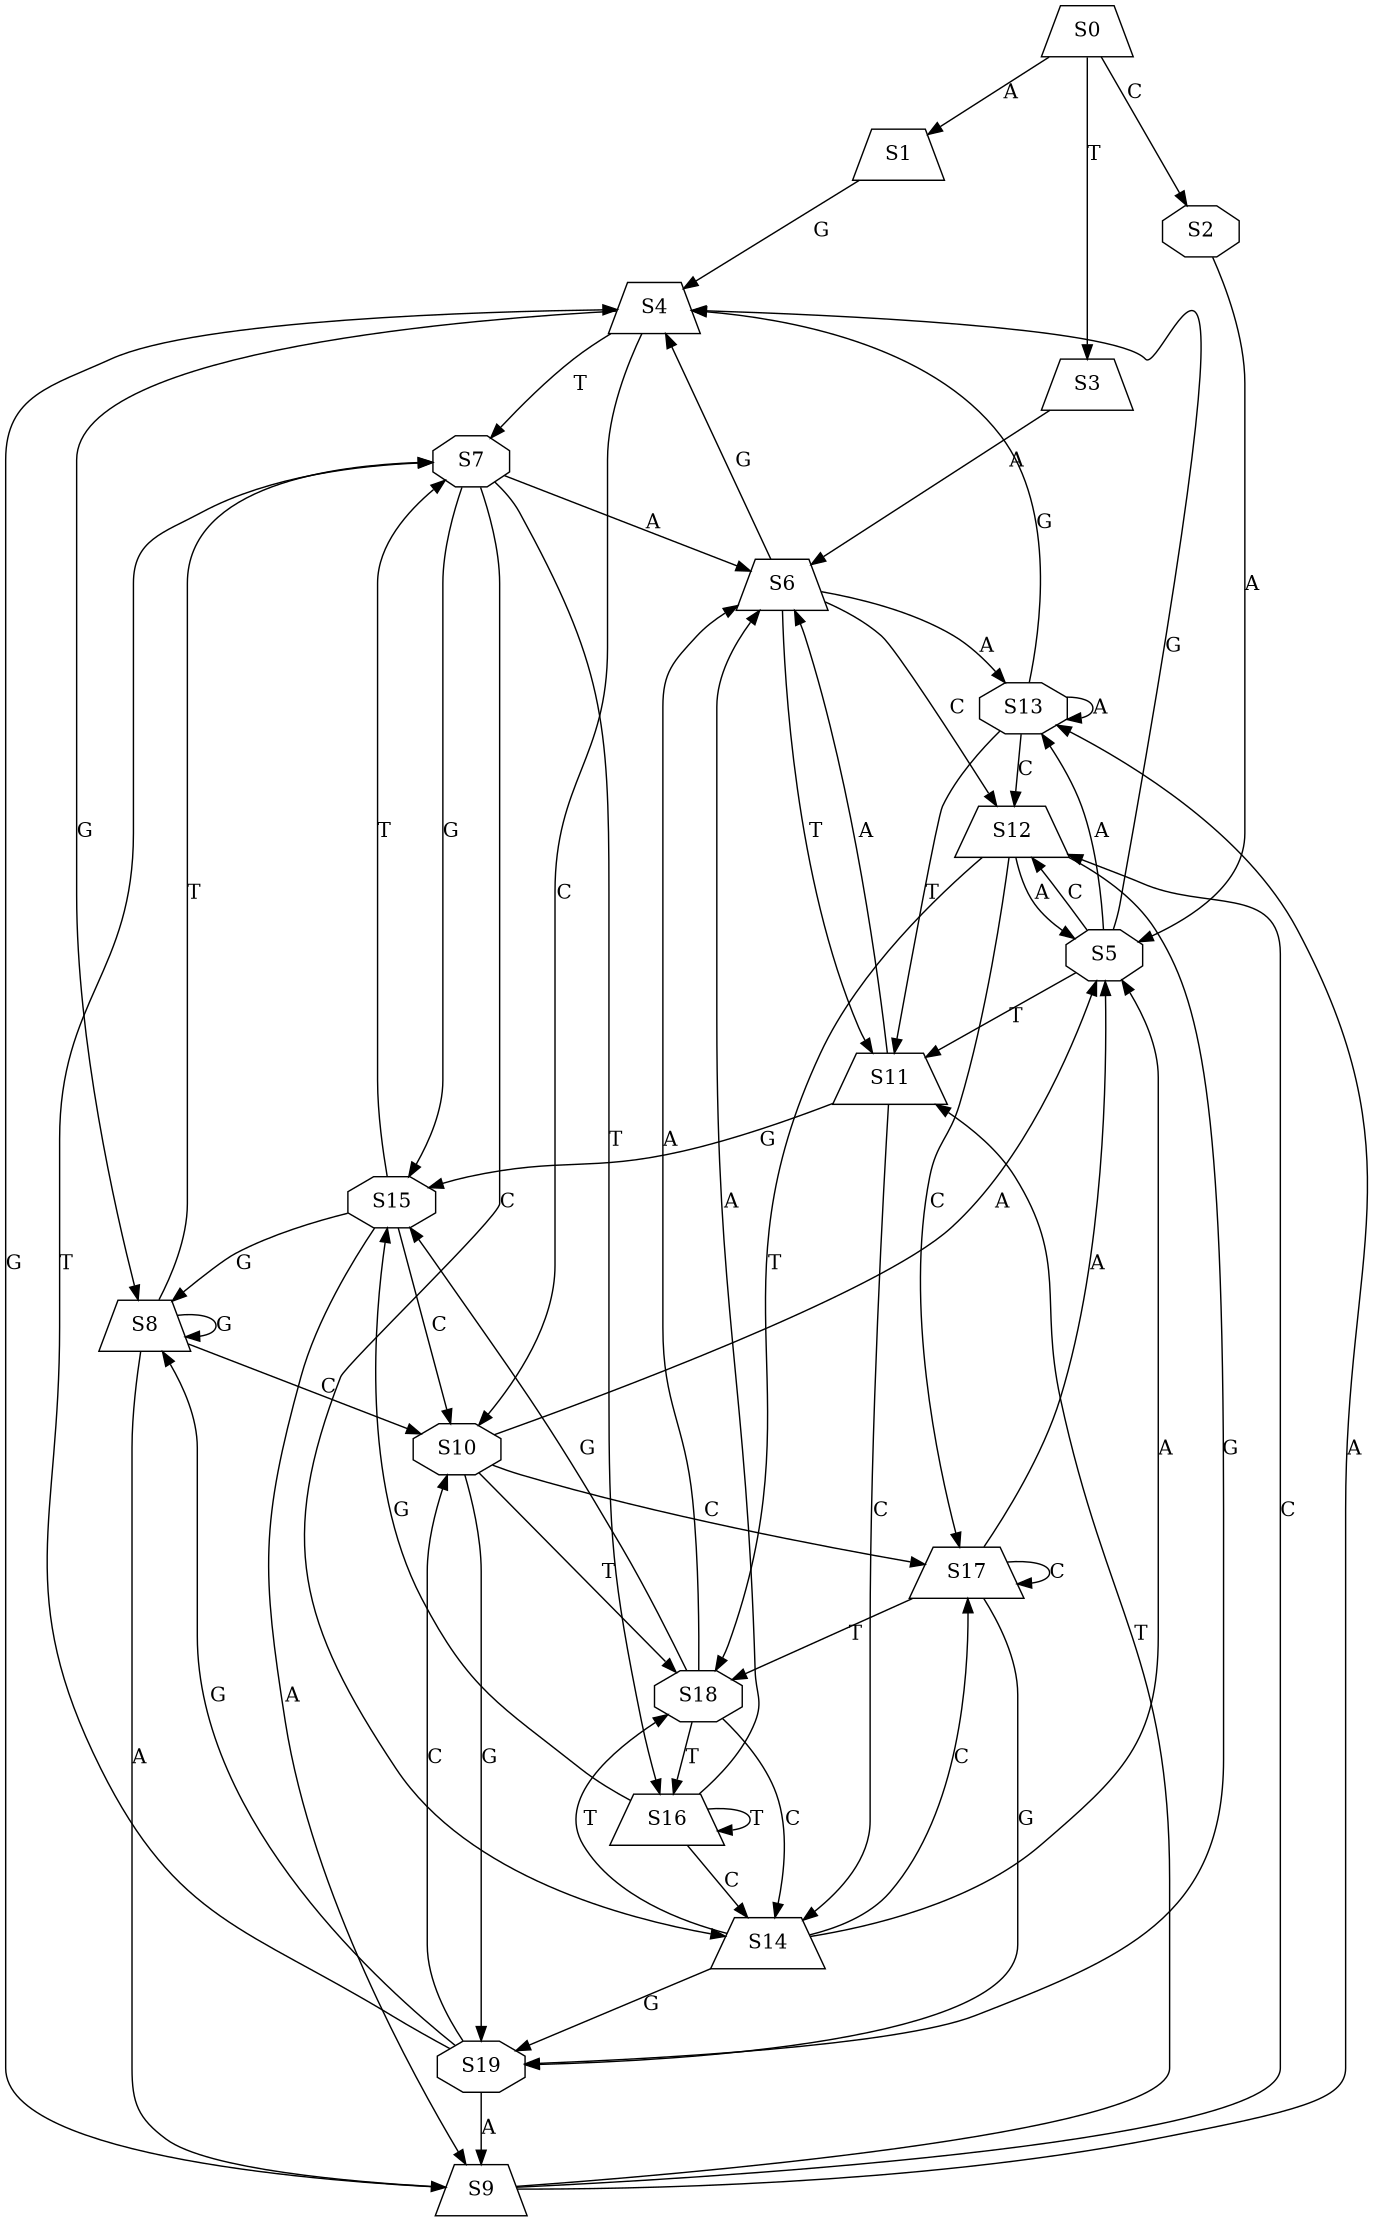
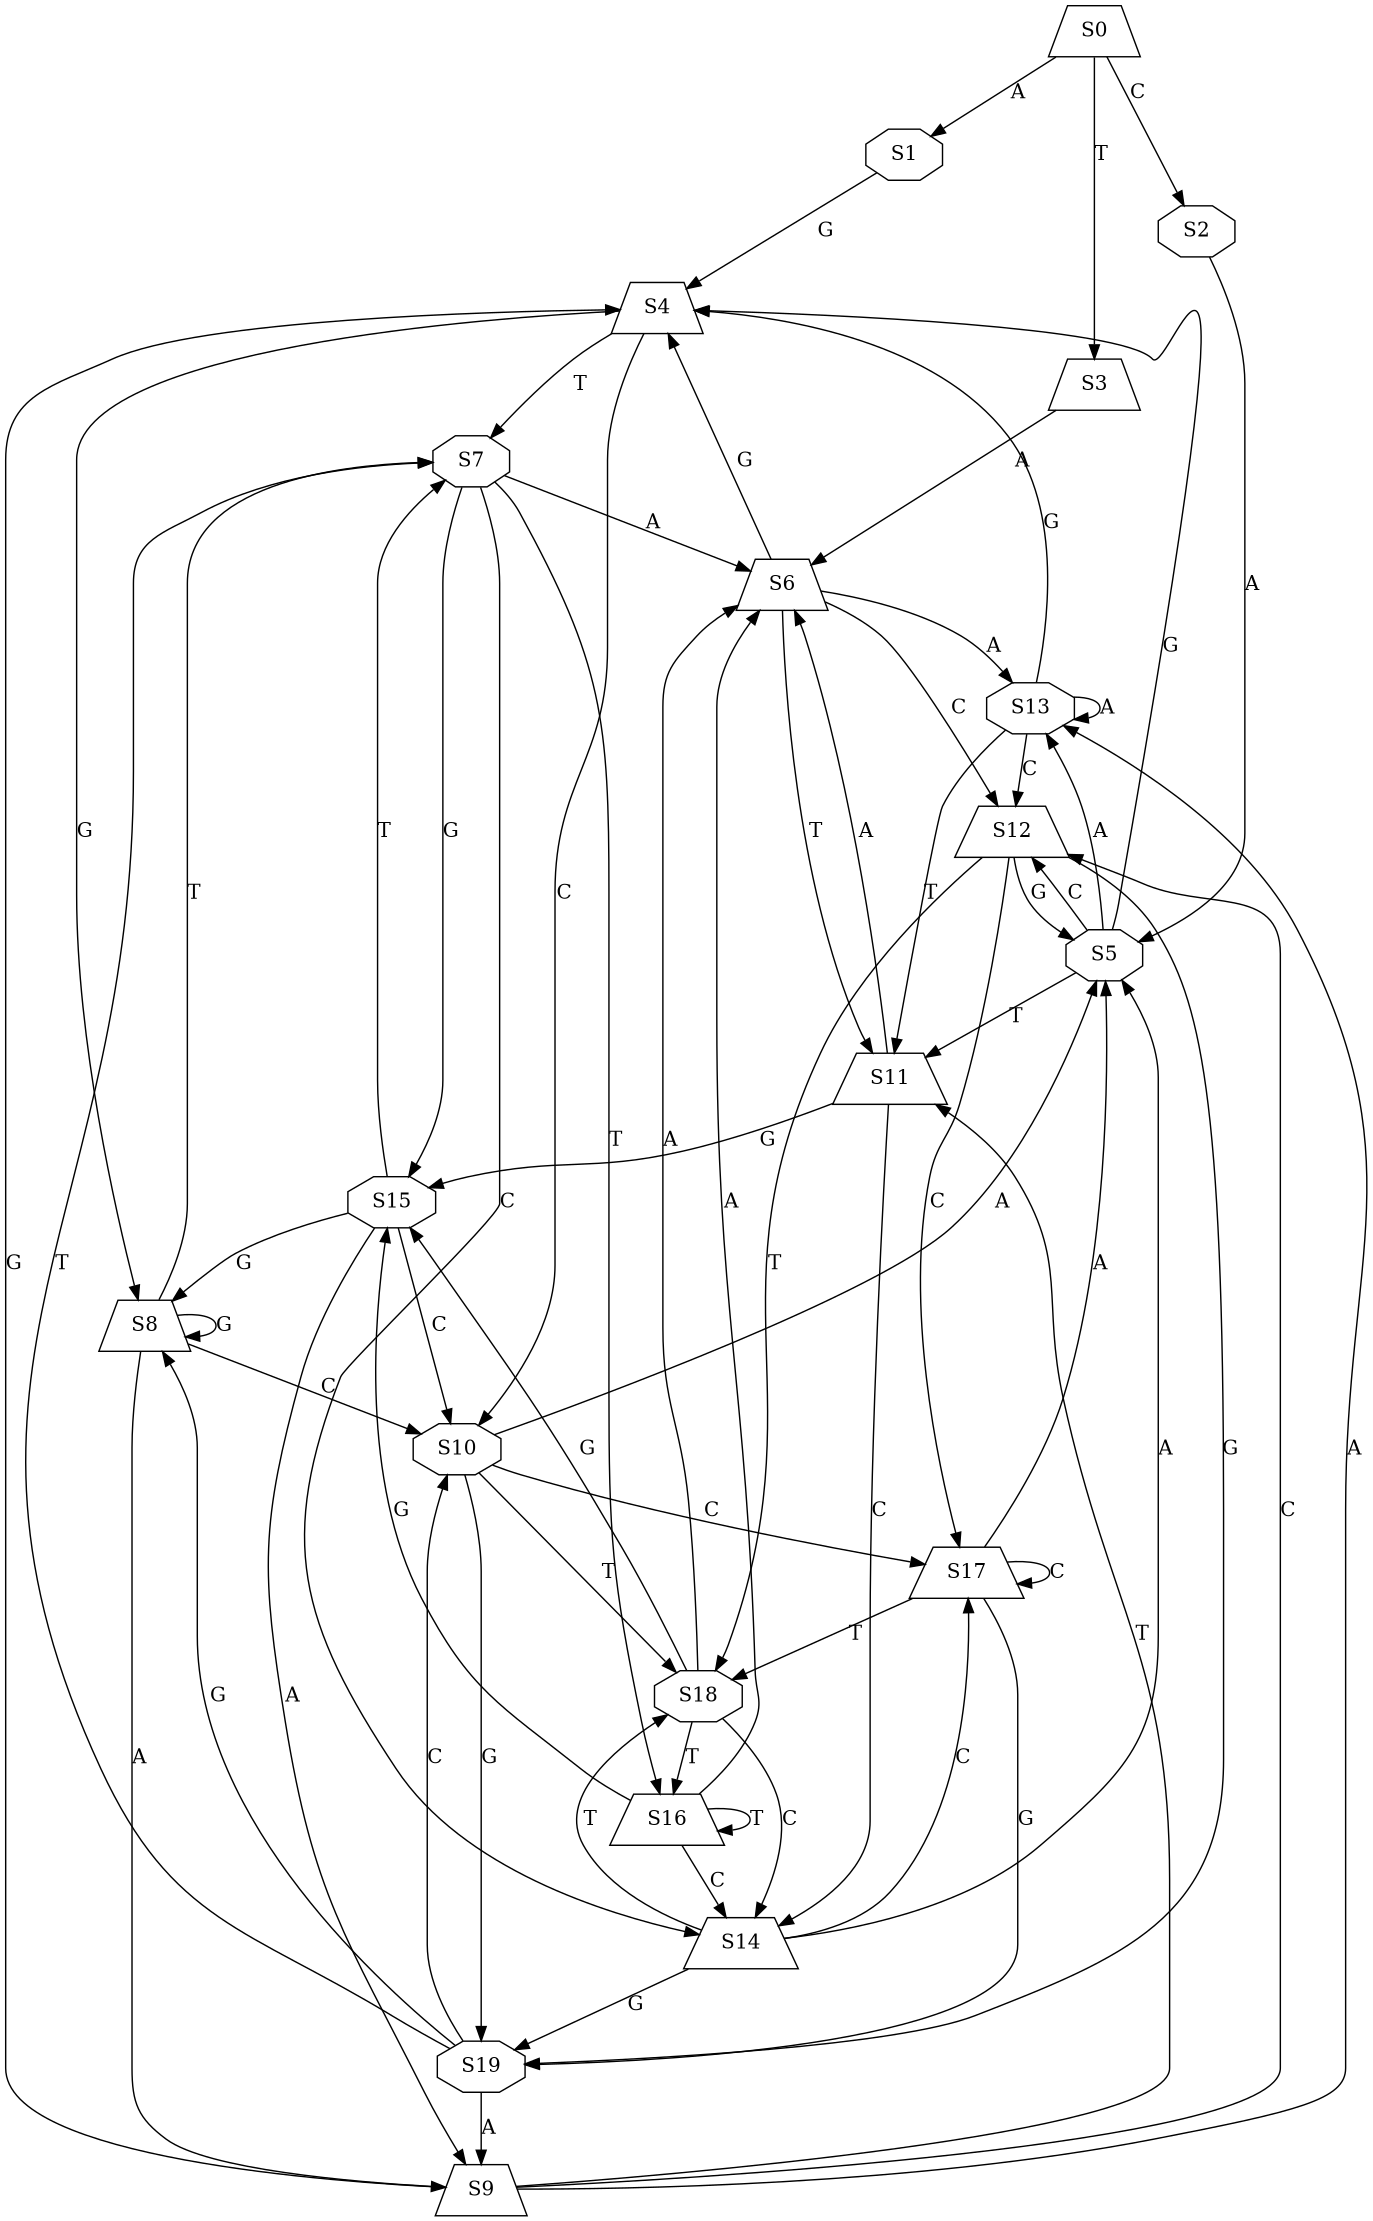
(899, 155) -> (904, 155)
(1042, 894) -> (1039, 894)
